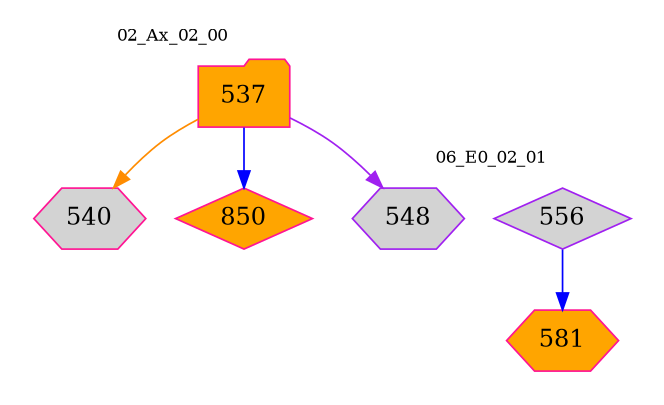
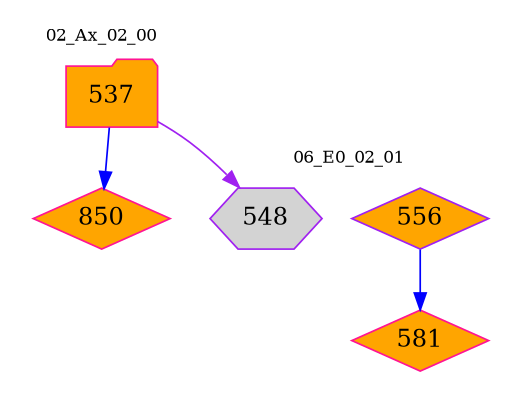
(90, 219) -> none
(563, 219) -> (420, 219)
(563, 341) -> (420, 341)
